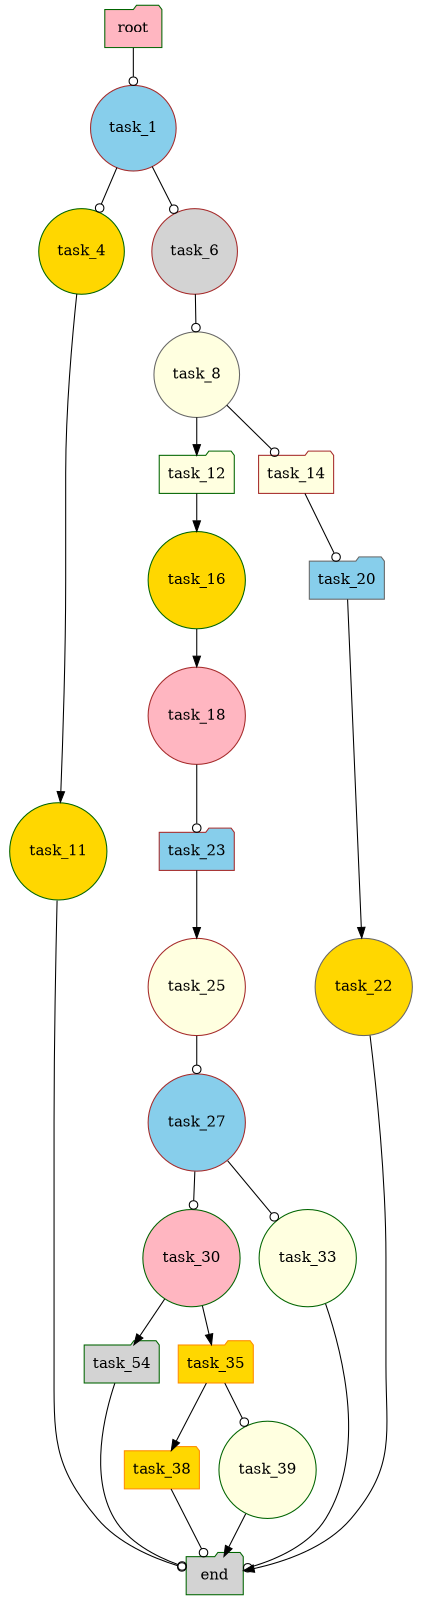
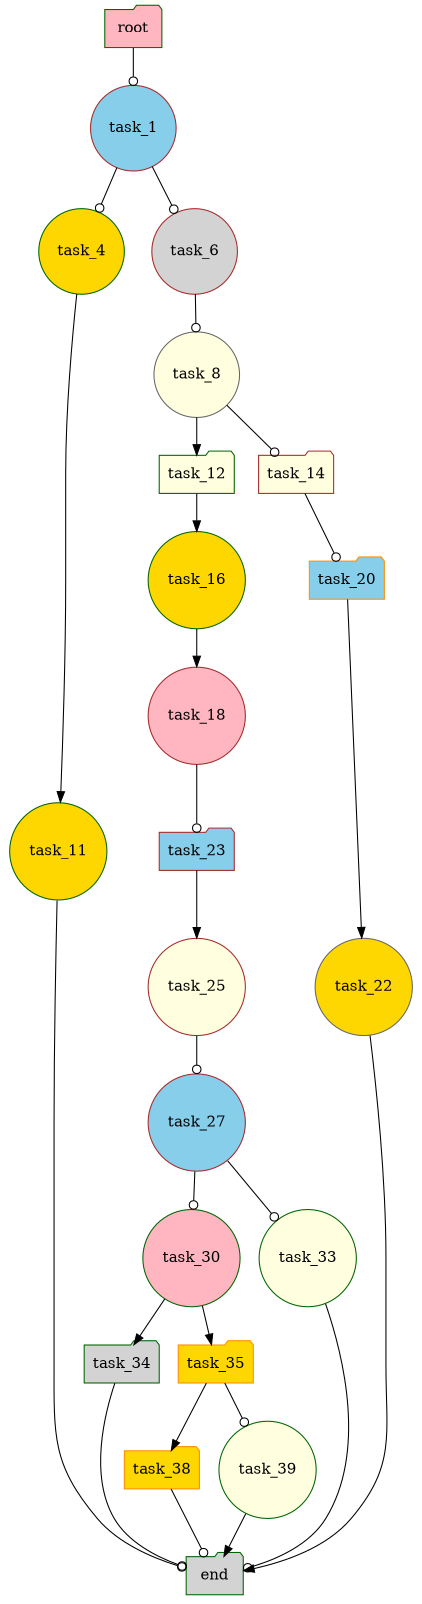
(347, 580) -> (347, 580)
(122, 1364) -> (122, 1364)
